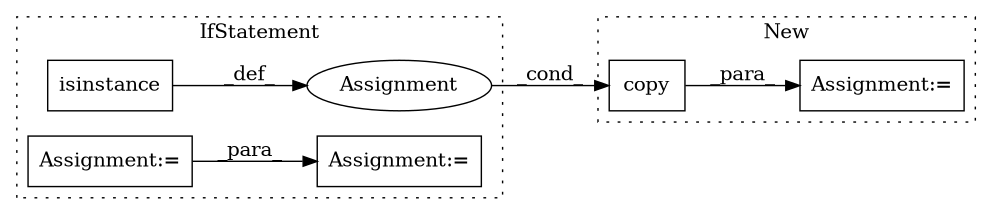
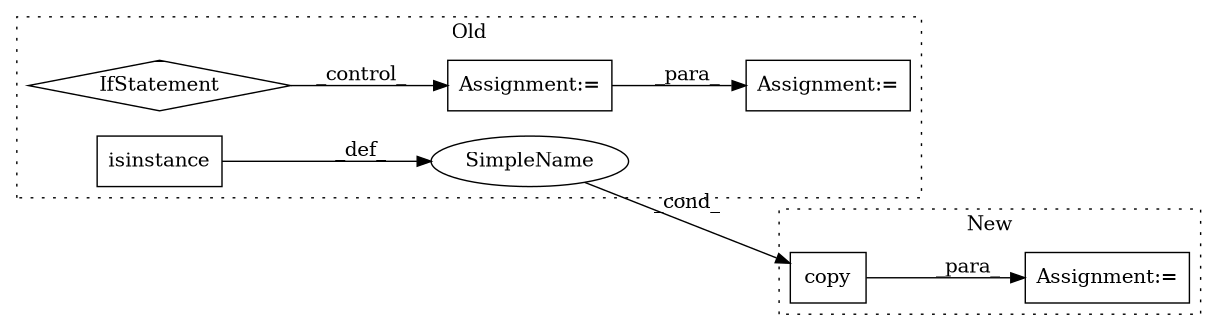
(260, 33) -> (469, 33)
none -> (160, 86)
(399, 86) -> (530, 161)
